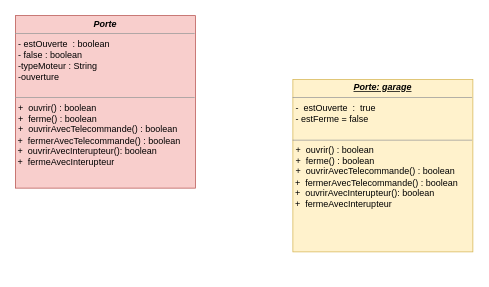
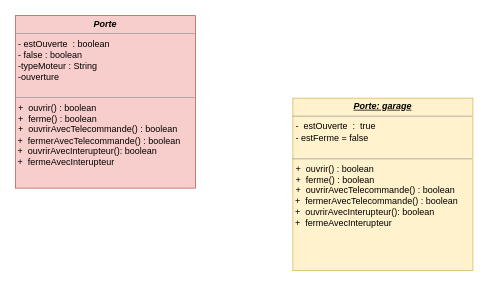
(383, 165) -> (383, 184)
